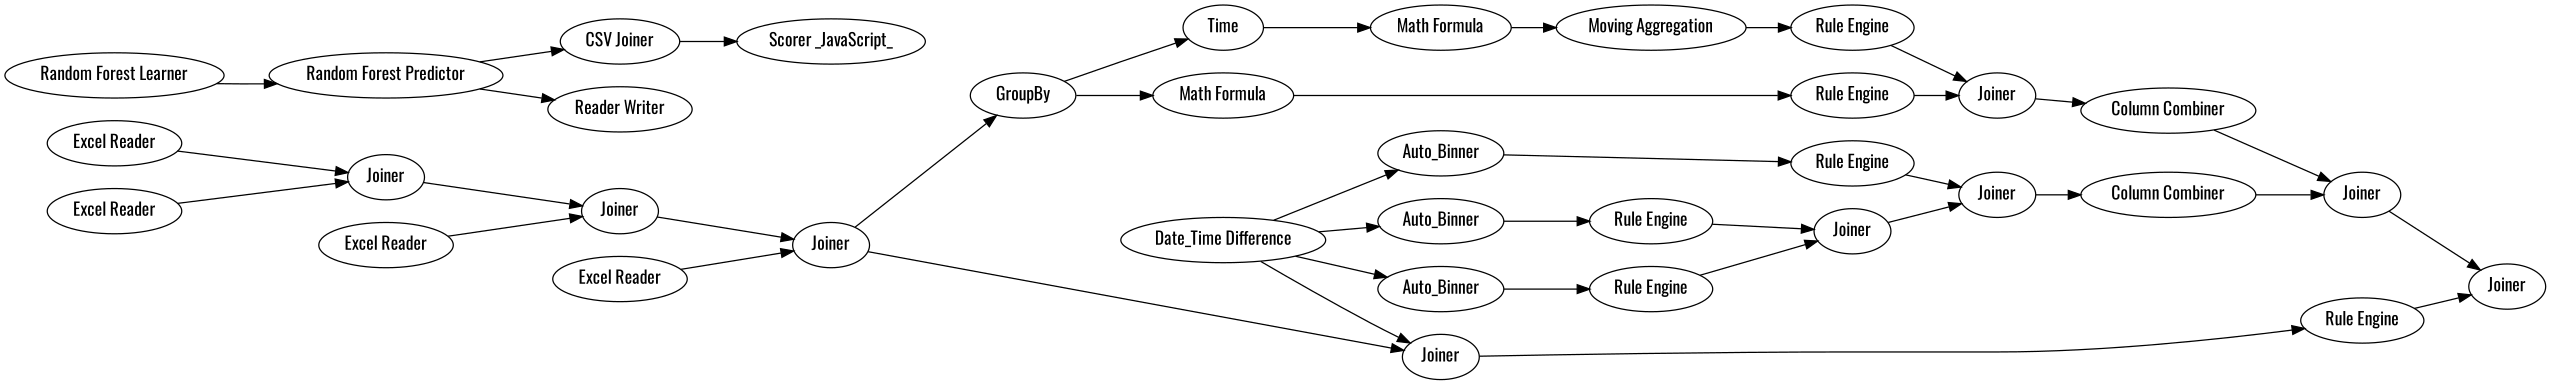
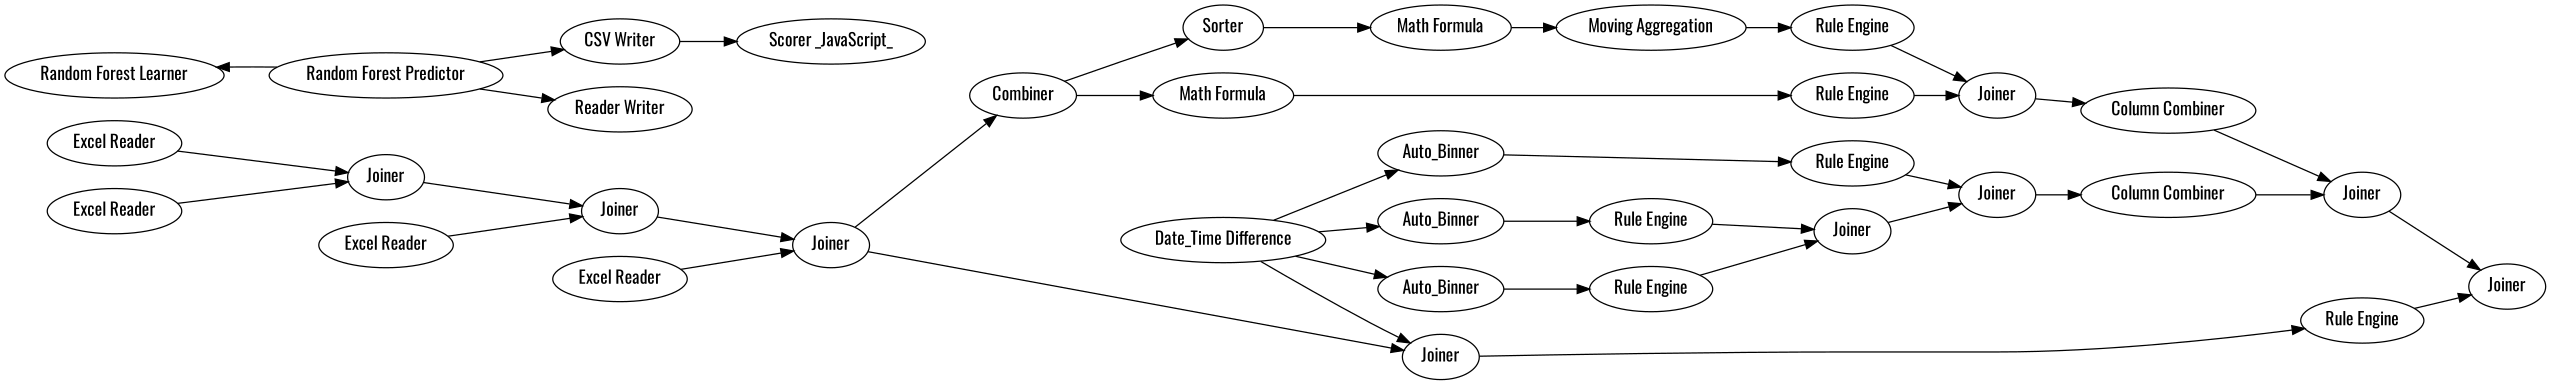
(1223, 28) -> (1223, 28)
(620, 41) -> (620, 41)
(240, 84) -> (253, 67)
(1023, 96) -> (1023, 96)
